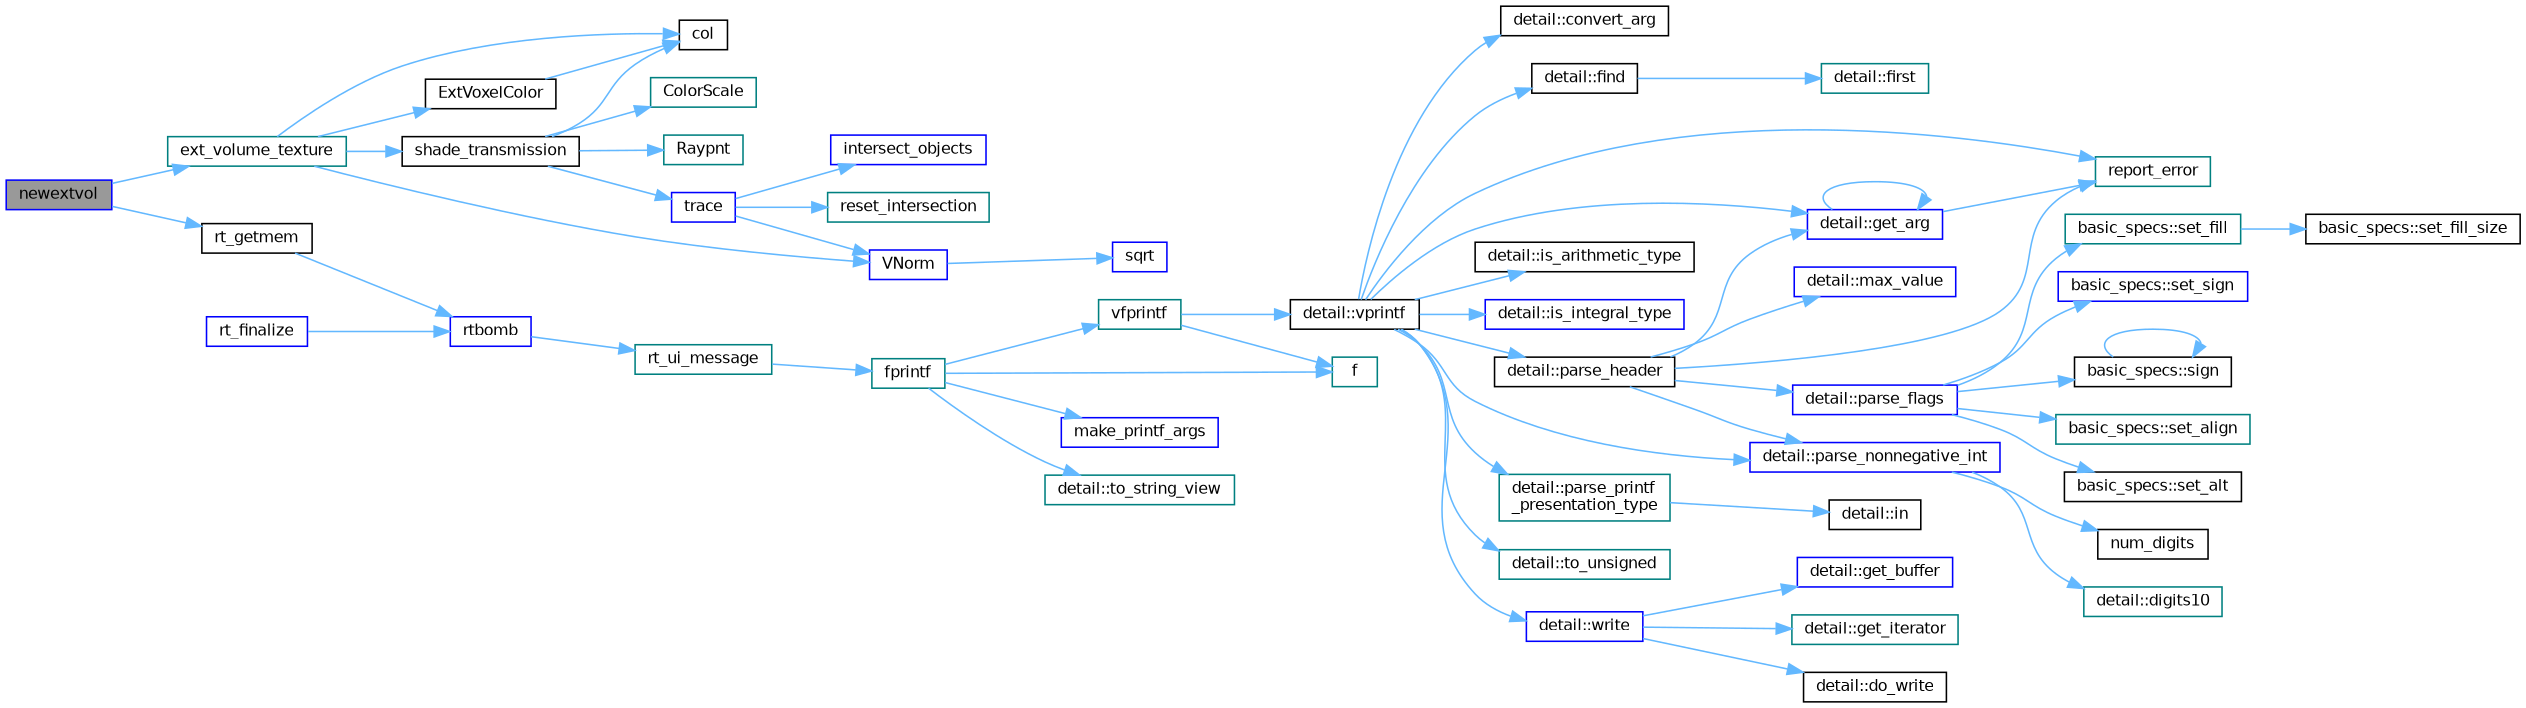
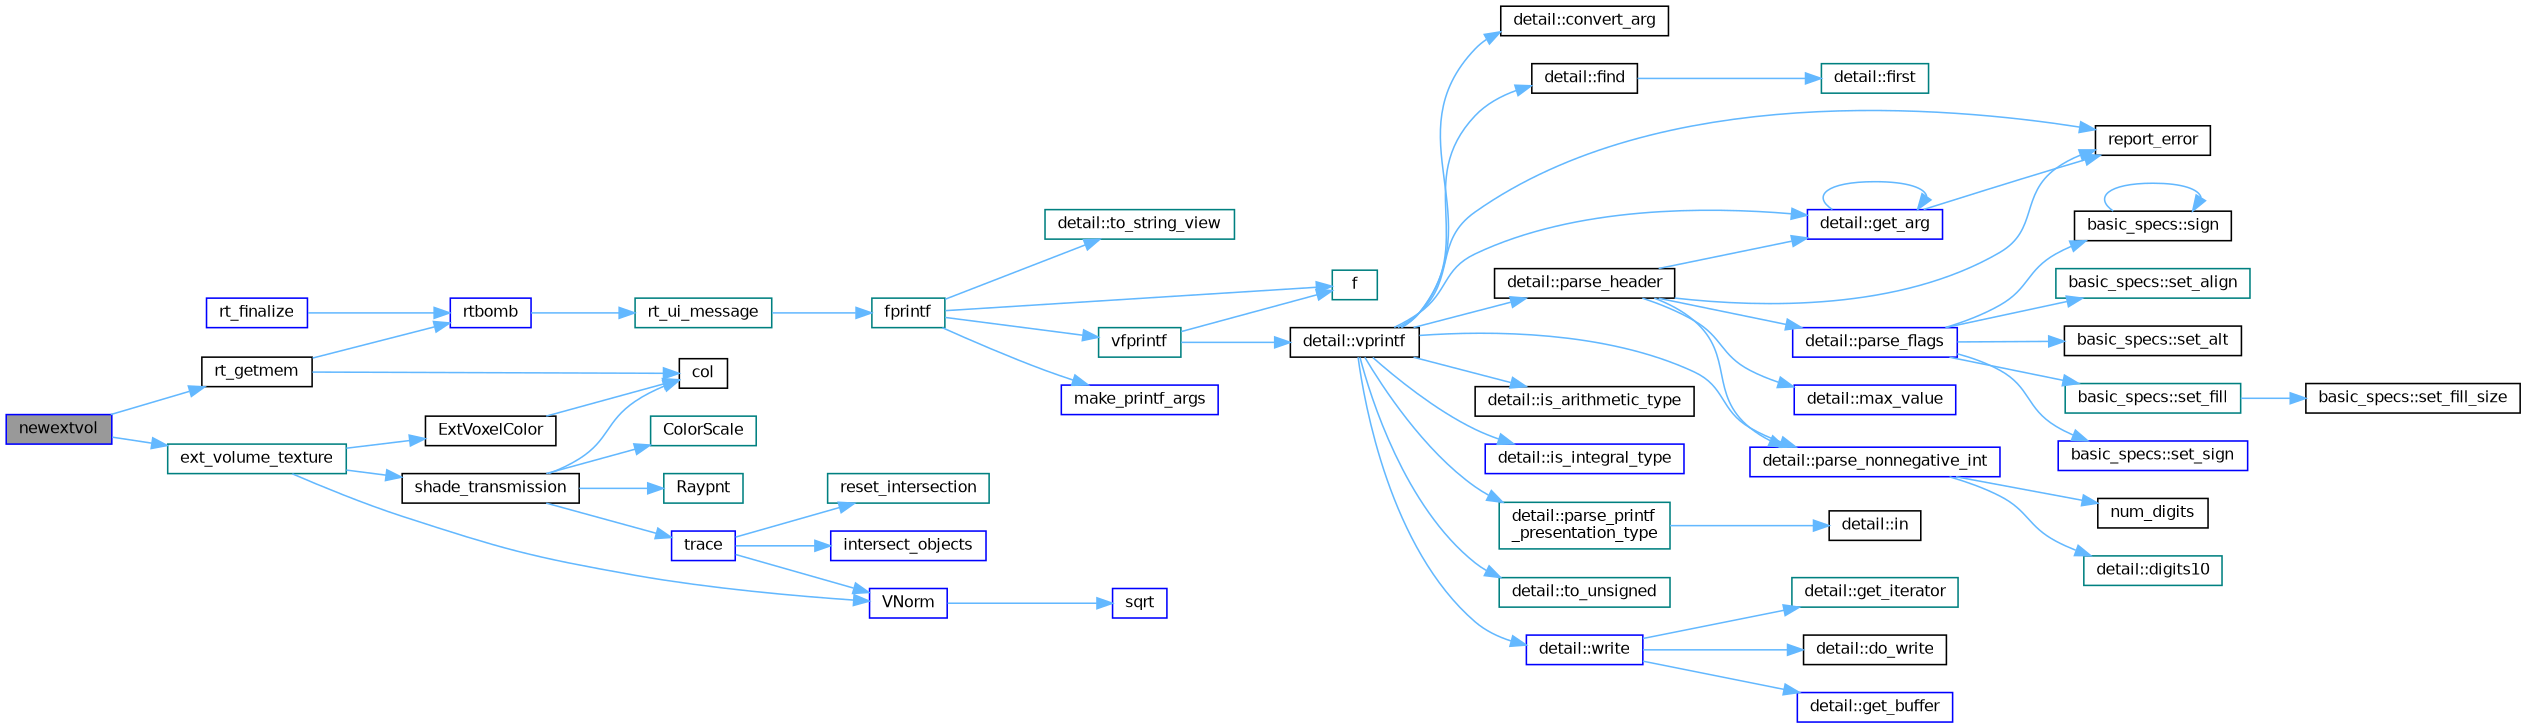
(460, 51) -> (488, 373)
(2153, 172) -> (2153, 141)
